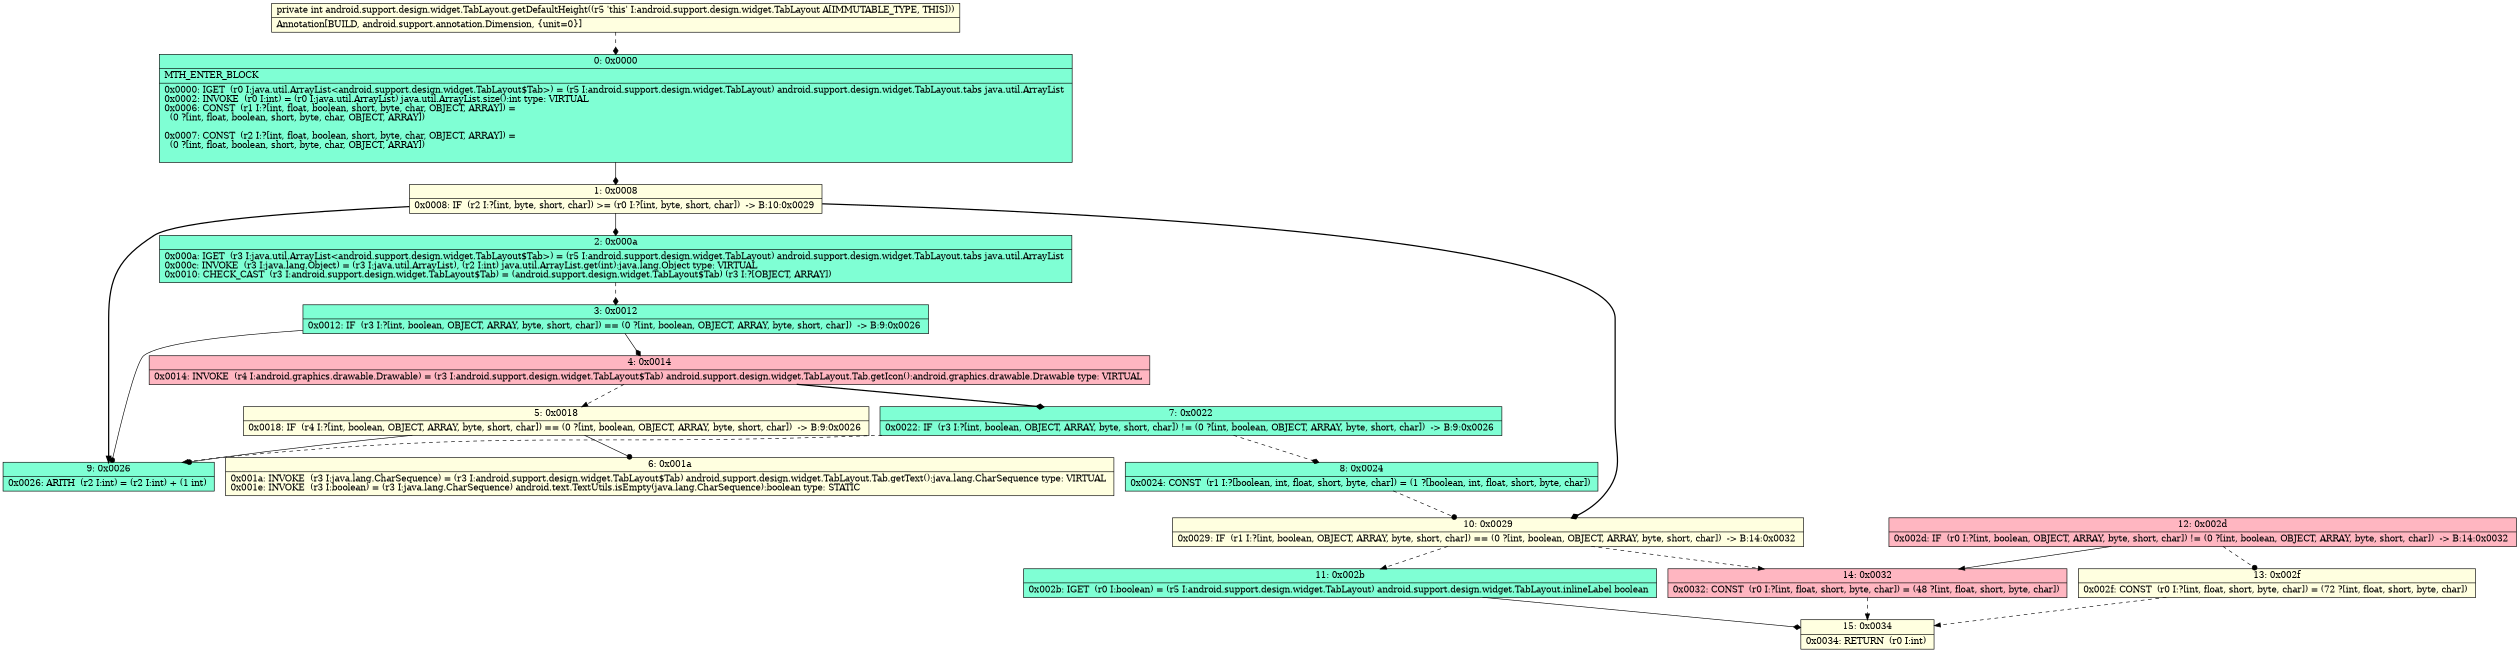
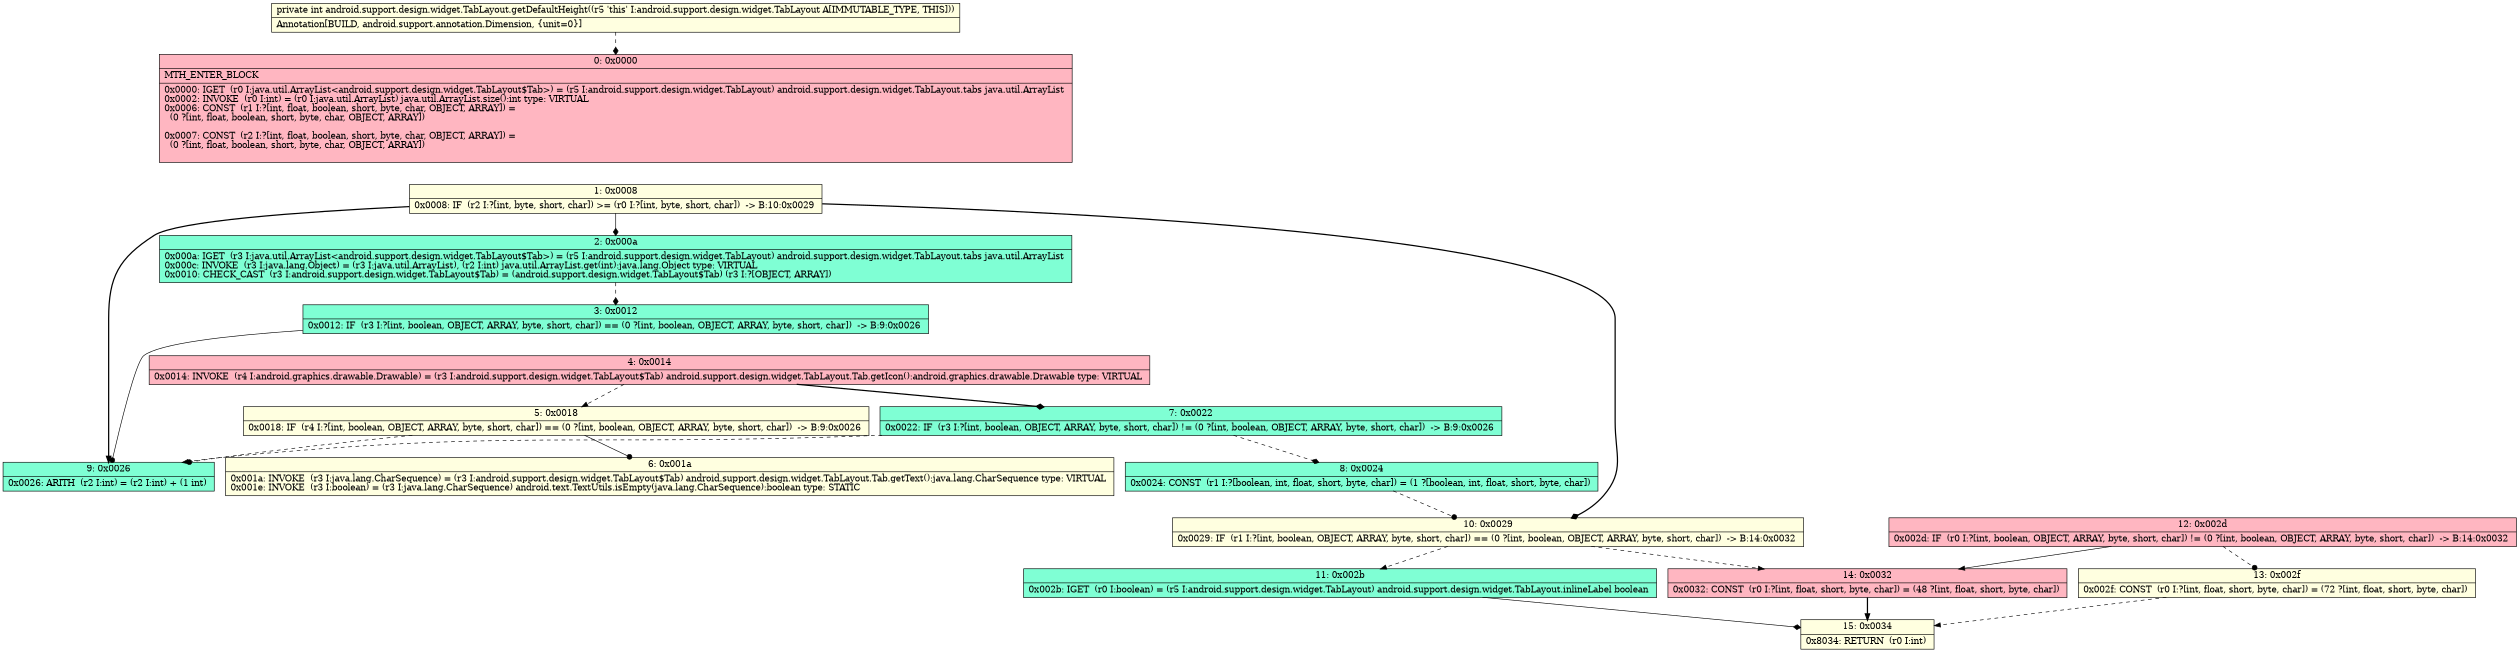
(616, 108) -> (616, 108)
(616, 170) -> none
(631, 342) -> none
(324, 445) -> (324, 445)
(1867, 606) -> (1867, 606)
(1867, 642) -> (1867, 642)
